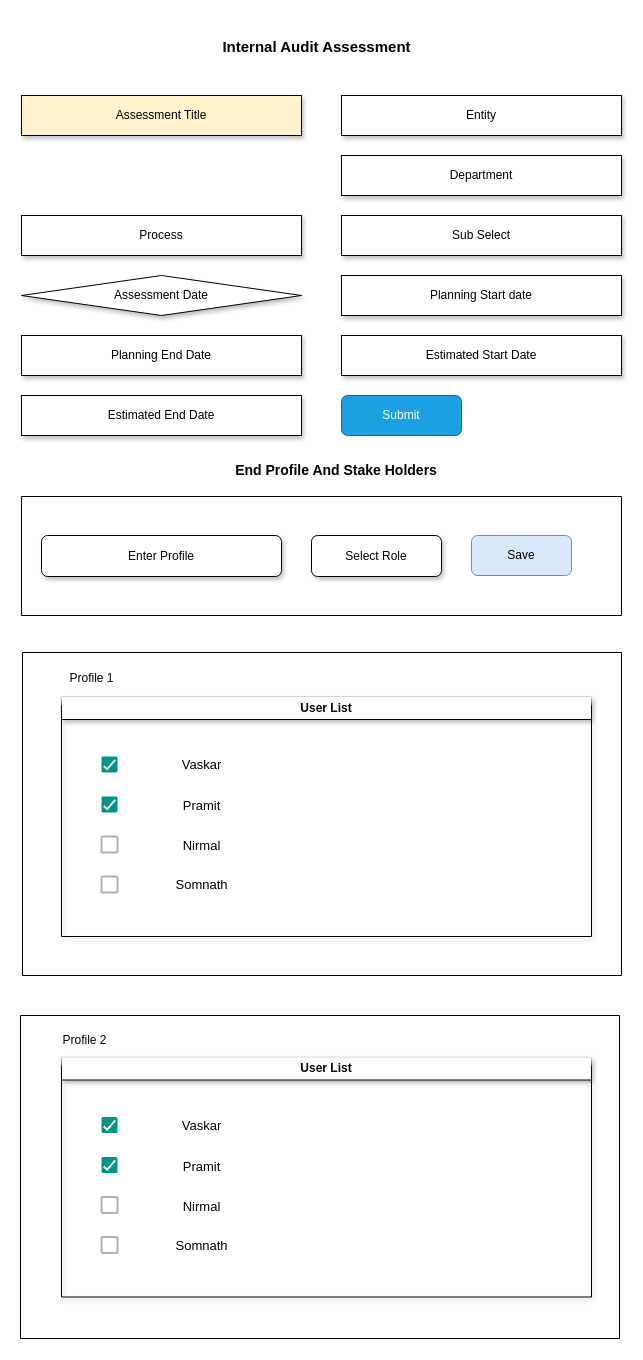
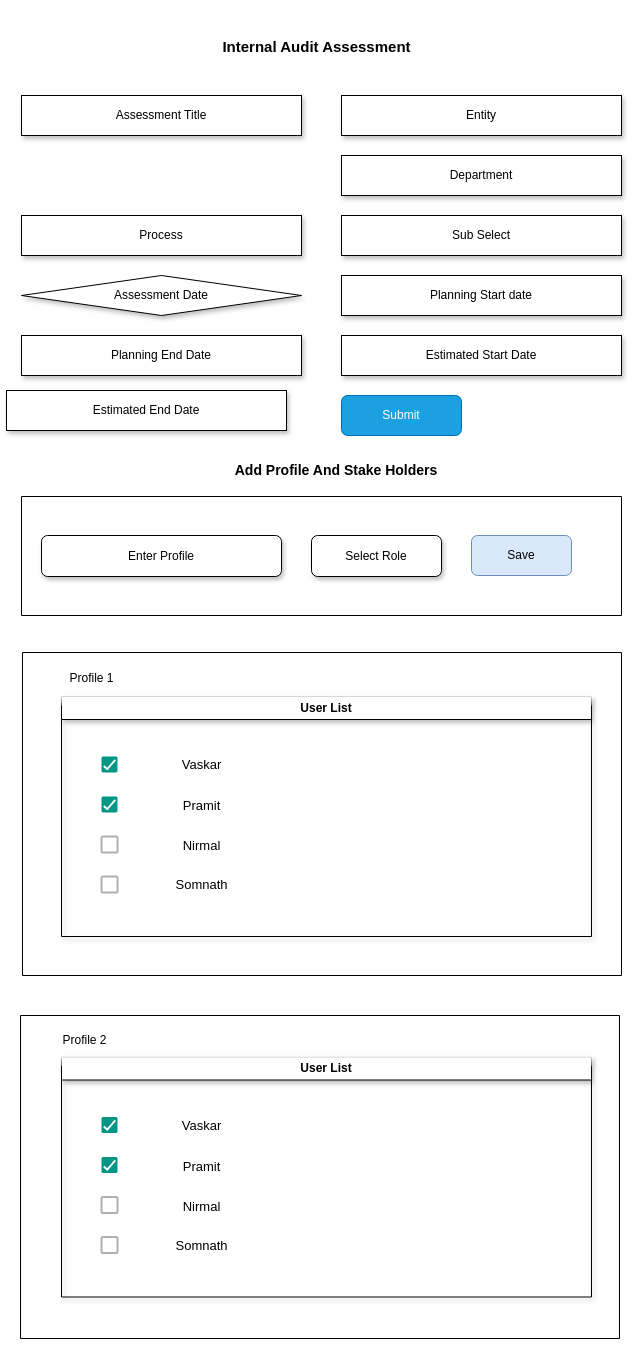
(162, 116) -> (162, 116)
(162, 416) -> (147, 411)
(337, 471) -> (337, 471)
